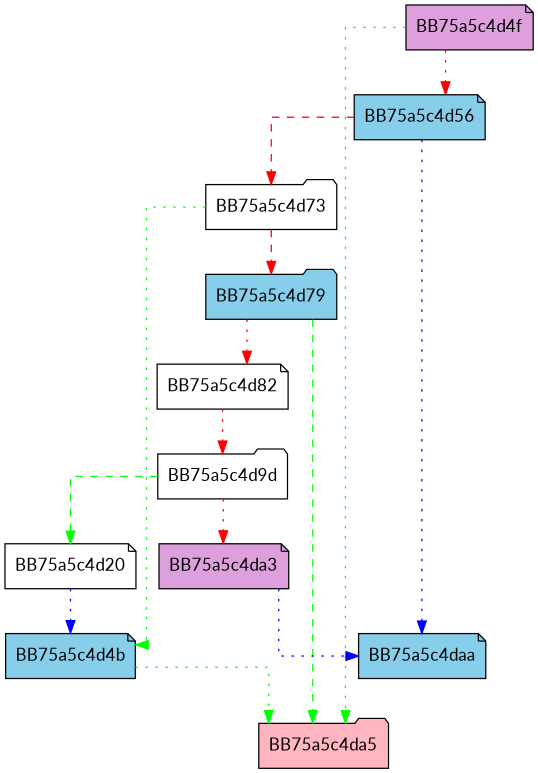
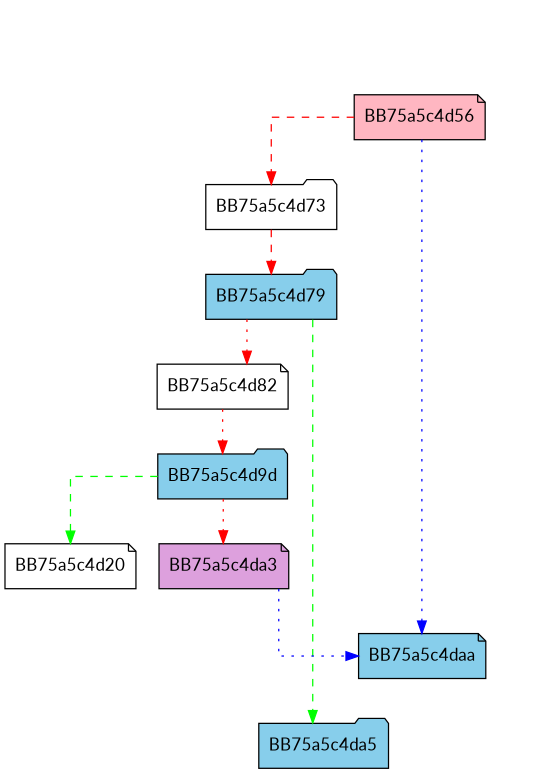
(470, 27) -> none
(420, 117) -> (420, 117)
(223, 476) -> (223, 476)
(70, 656) -> none
(324, 746) -> (324, 746)
